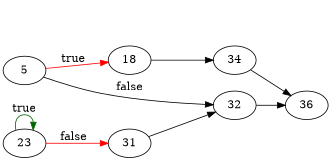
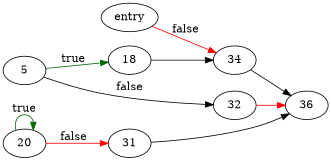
none -> (130, 17)
(73, 66) -> (73, 66)
(267, 105) -> (267, 105)
(178, 126) -> (218, 135)
(25, 143) -> (25, 143)
